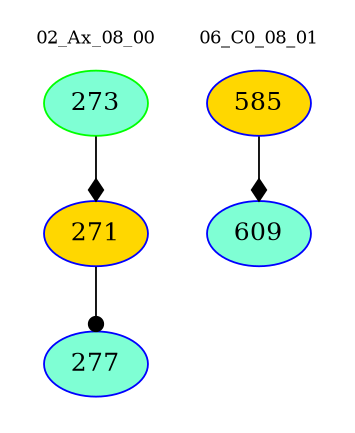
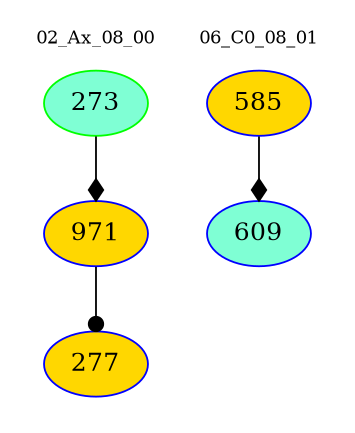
(96, 234) -> (96, 234)
(96, 364) -> (96, 364)
